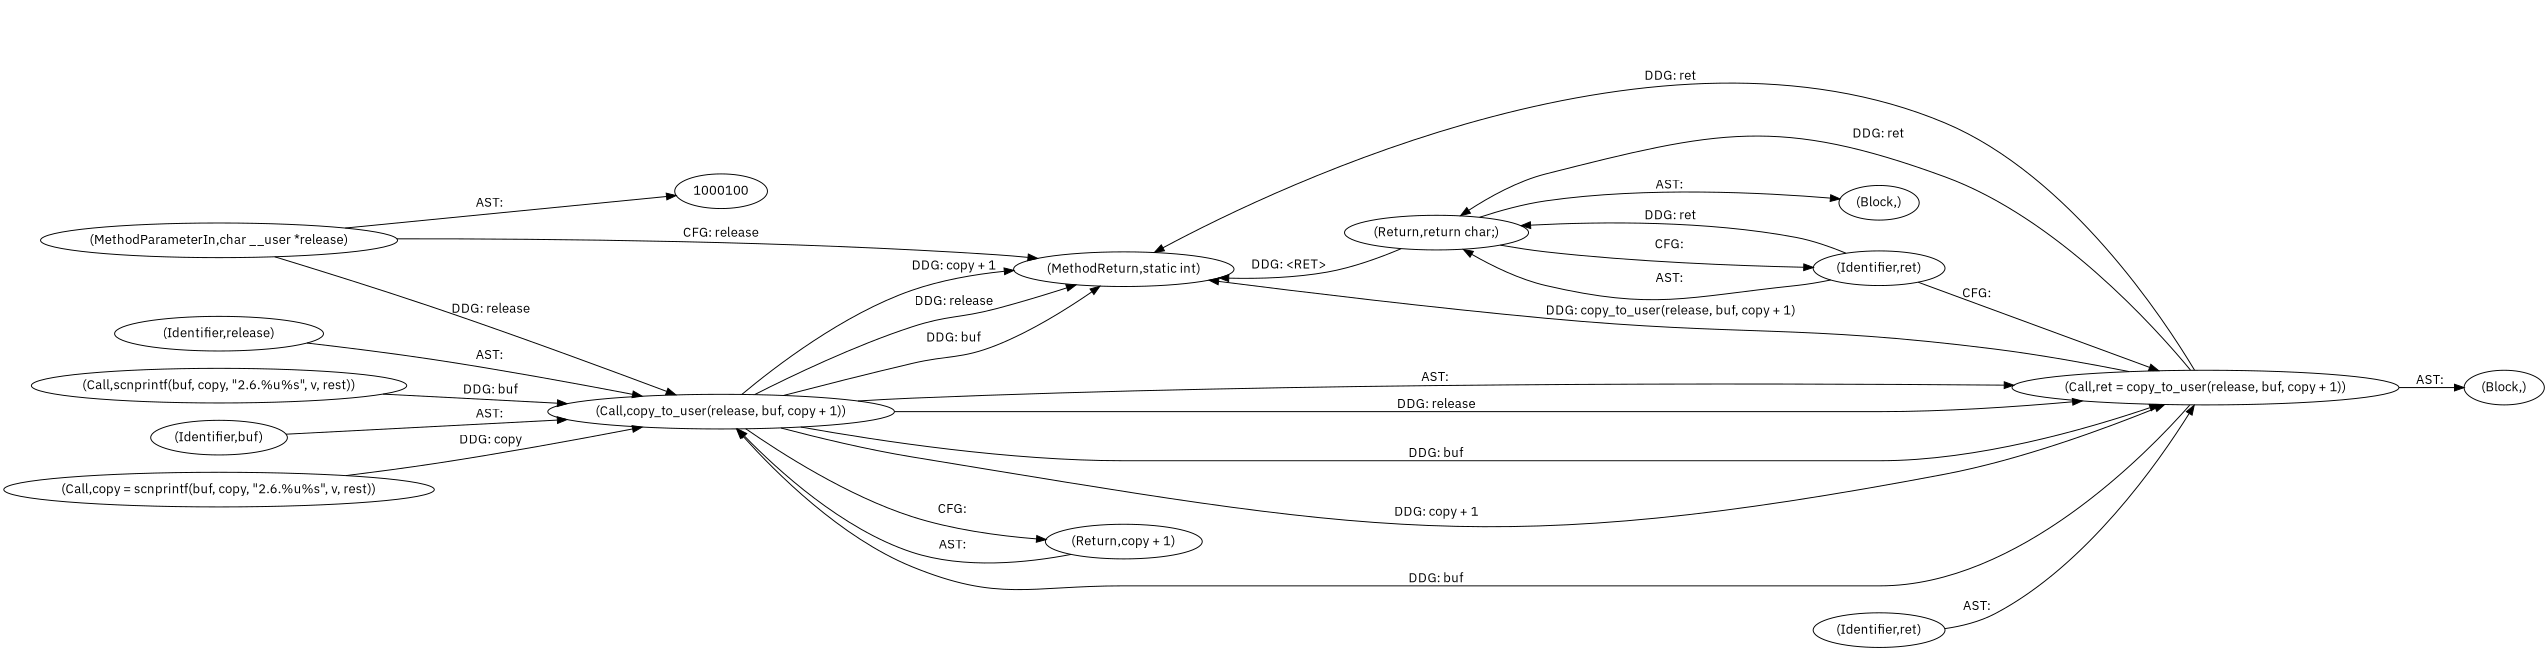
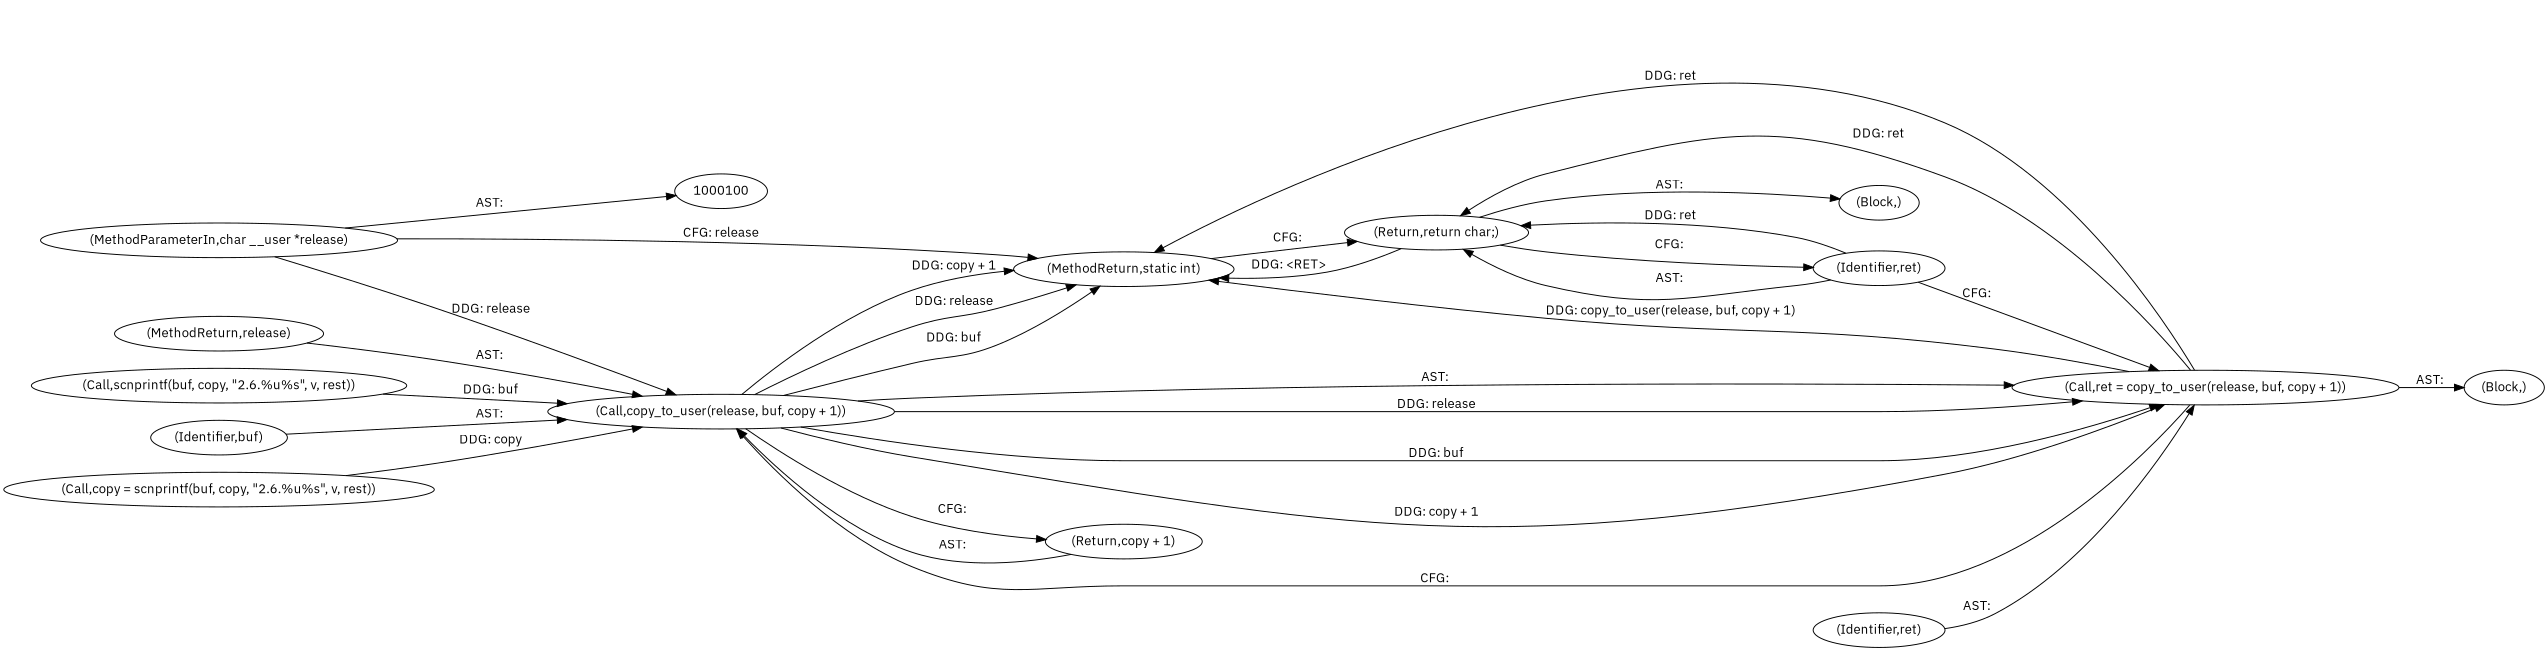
none -> (1279, 251)
(219, 334) -> (219, 334)
(1437, 579) -> (1437, 579)
